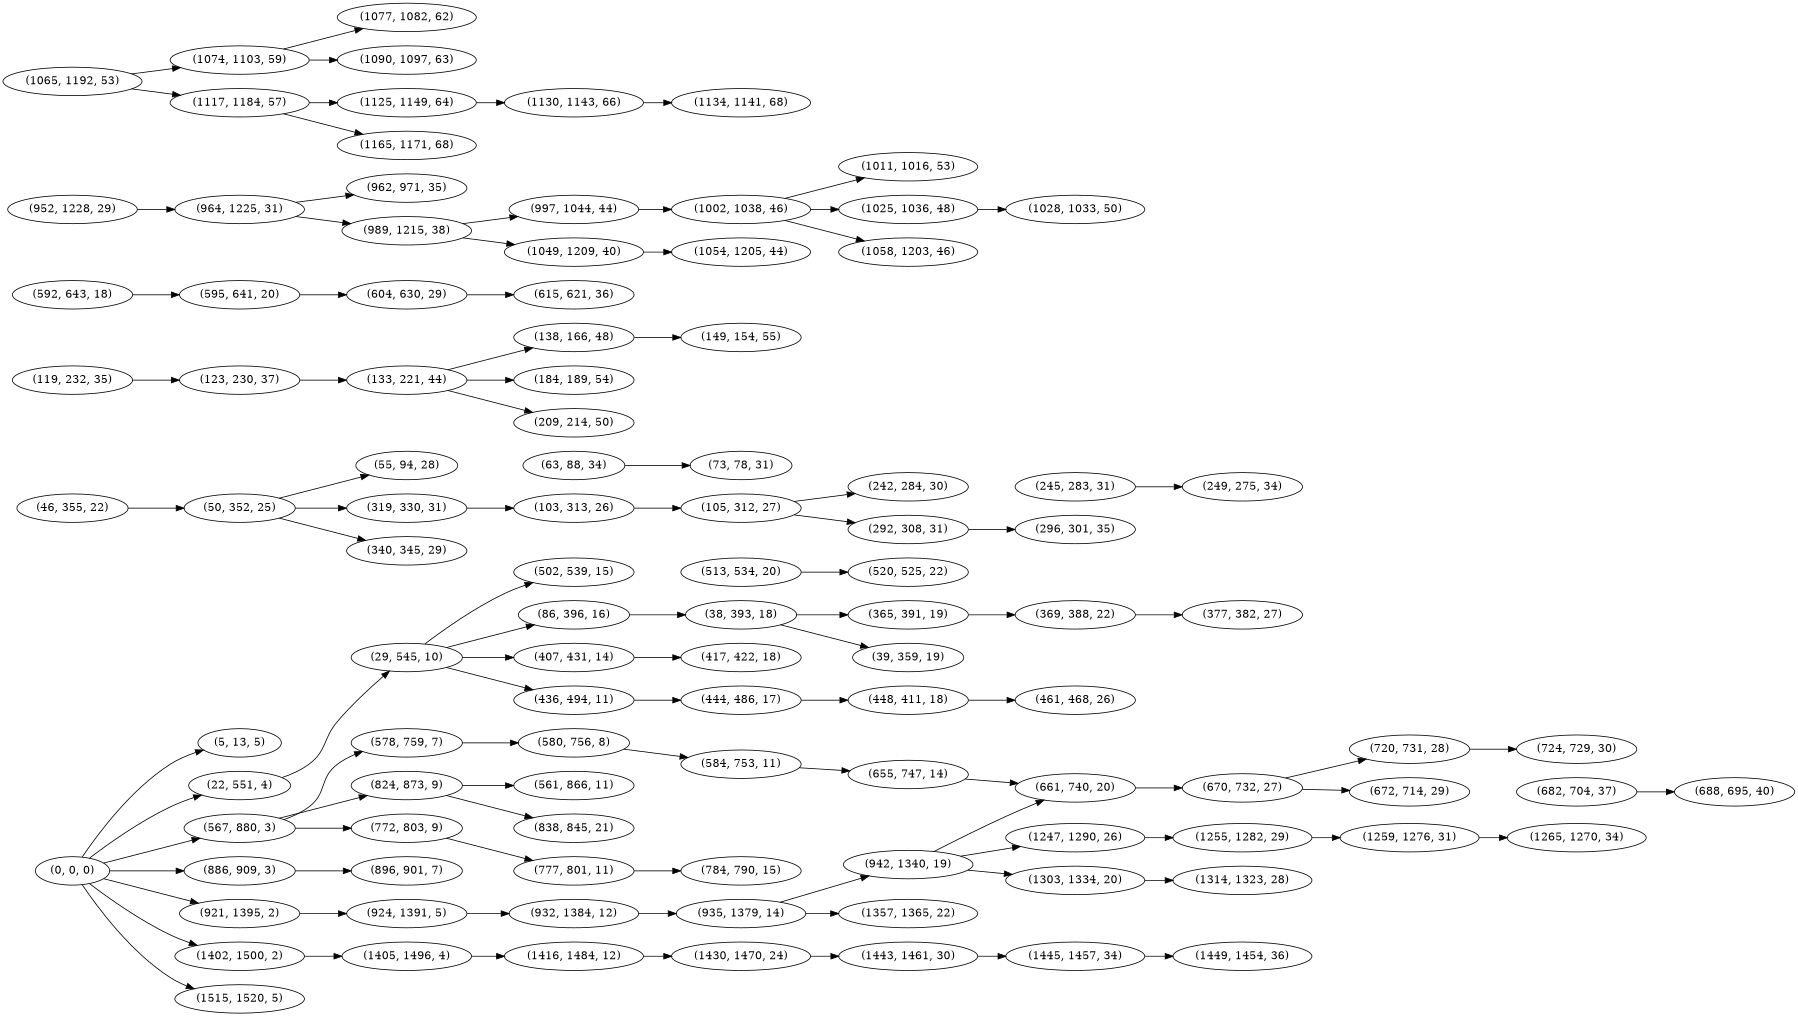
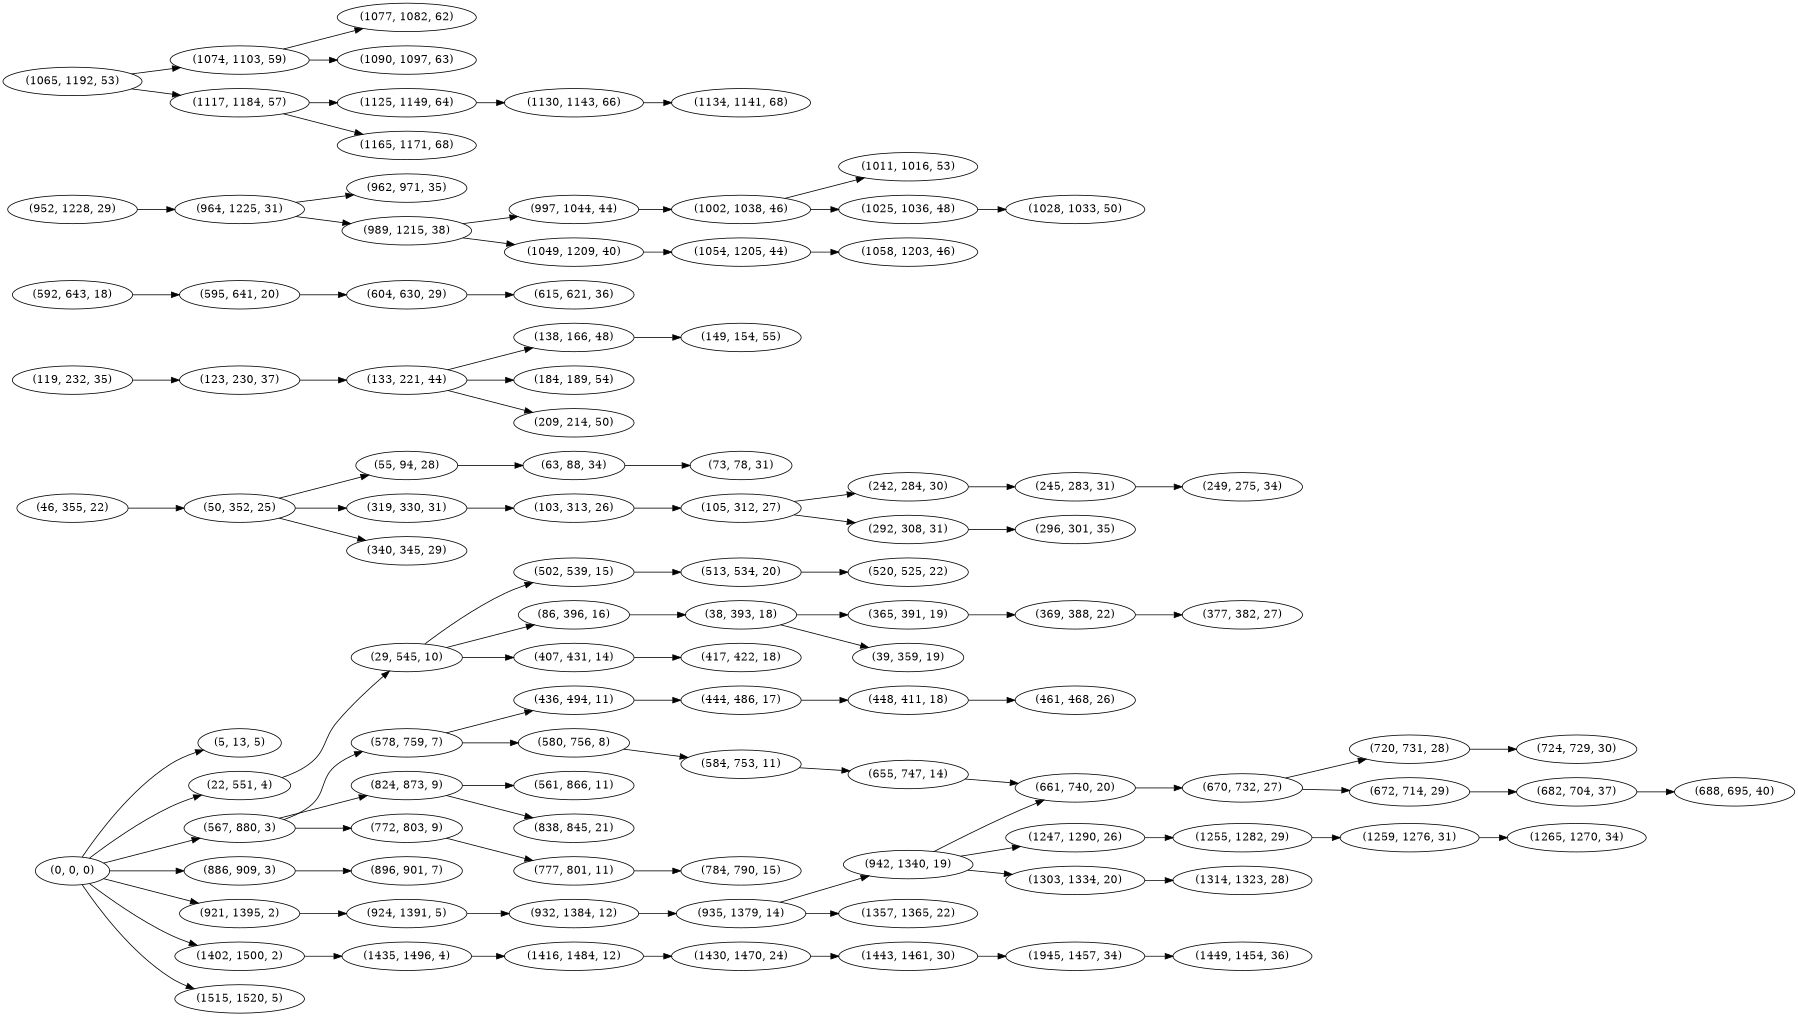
(821, 230) -> (821, 252)
none -> (486, 465)
none -> (988, 487)
none -> (653, 572)
(486, 678) -> (486, 723)
none -> (1489, 792)
(407, 956) -> (407, 956)
(1075, 956) -> (1075, 956)
